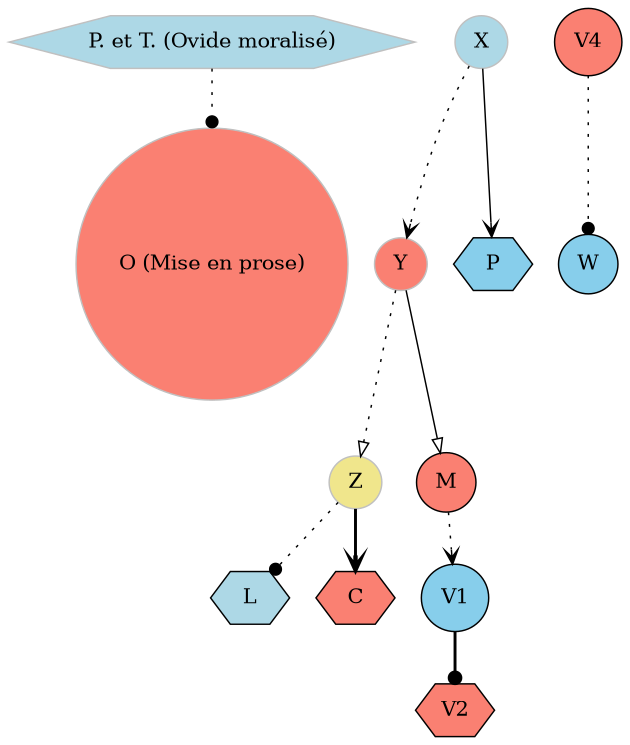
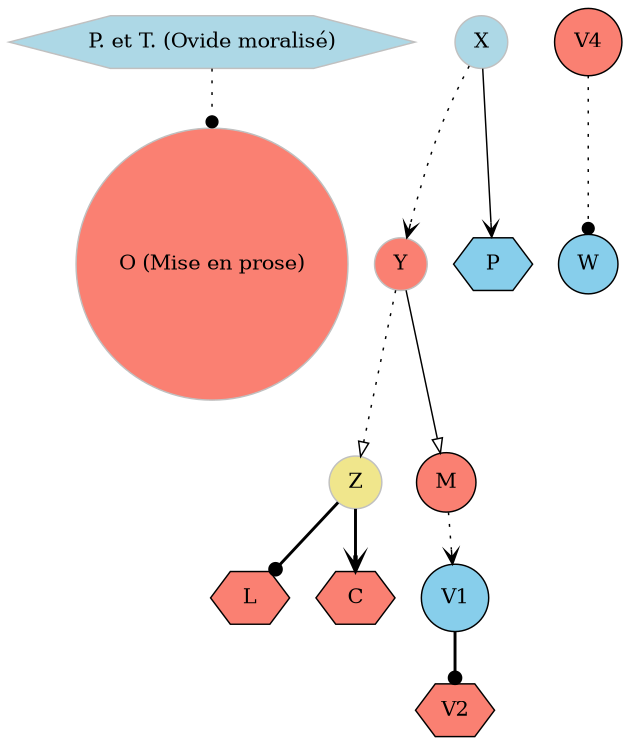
(309, 534) -> (309, 534)
(250, 598) -> (250, 598)
